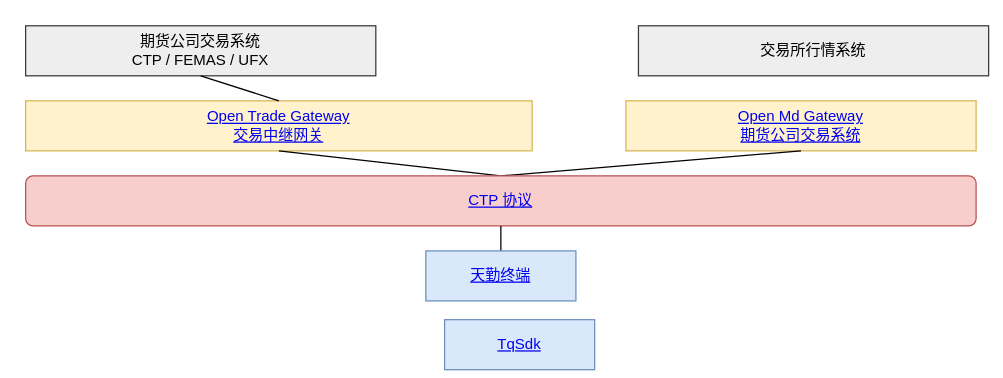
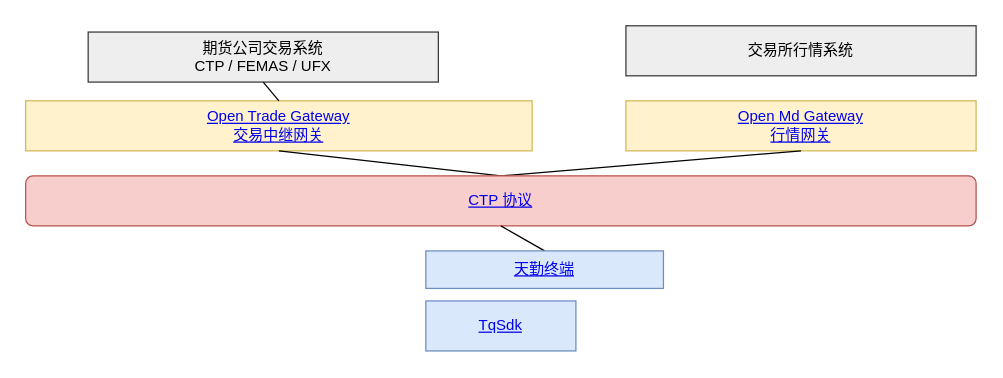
(201, 51) -> (263, 57)
(813, 51) -> (801, 51)
(801, 126) -> (801, 126)
(501, 276) -> (544, 269)
(519, 344) -> (501, 326)
